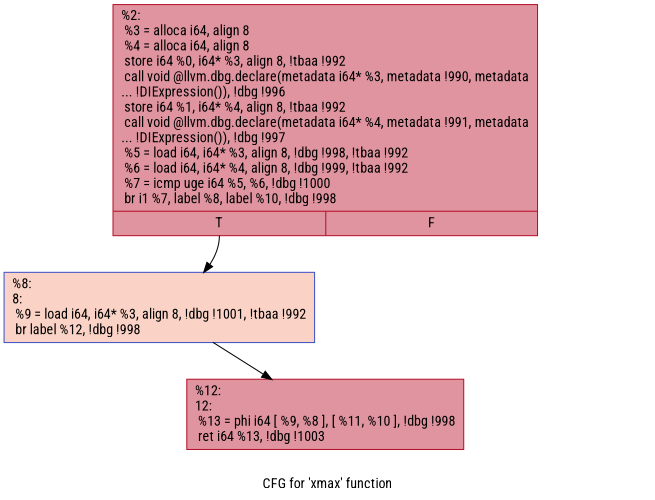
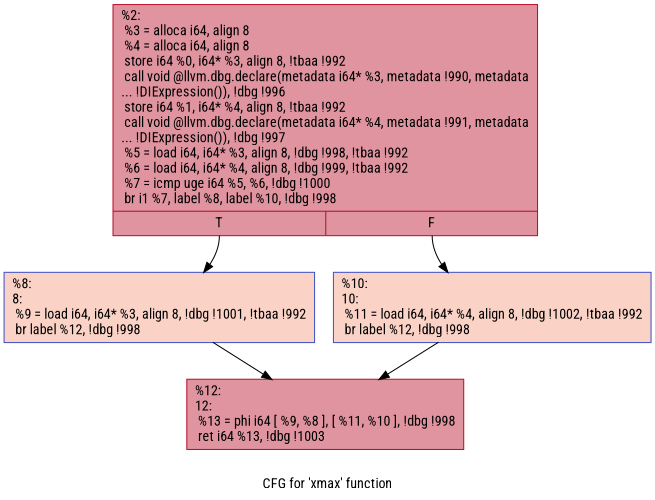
none -> (492, 307)
